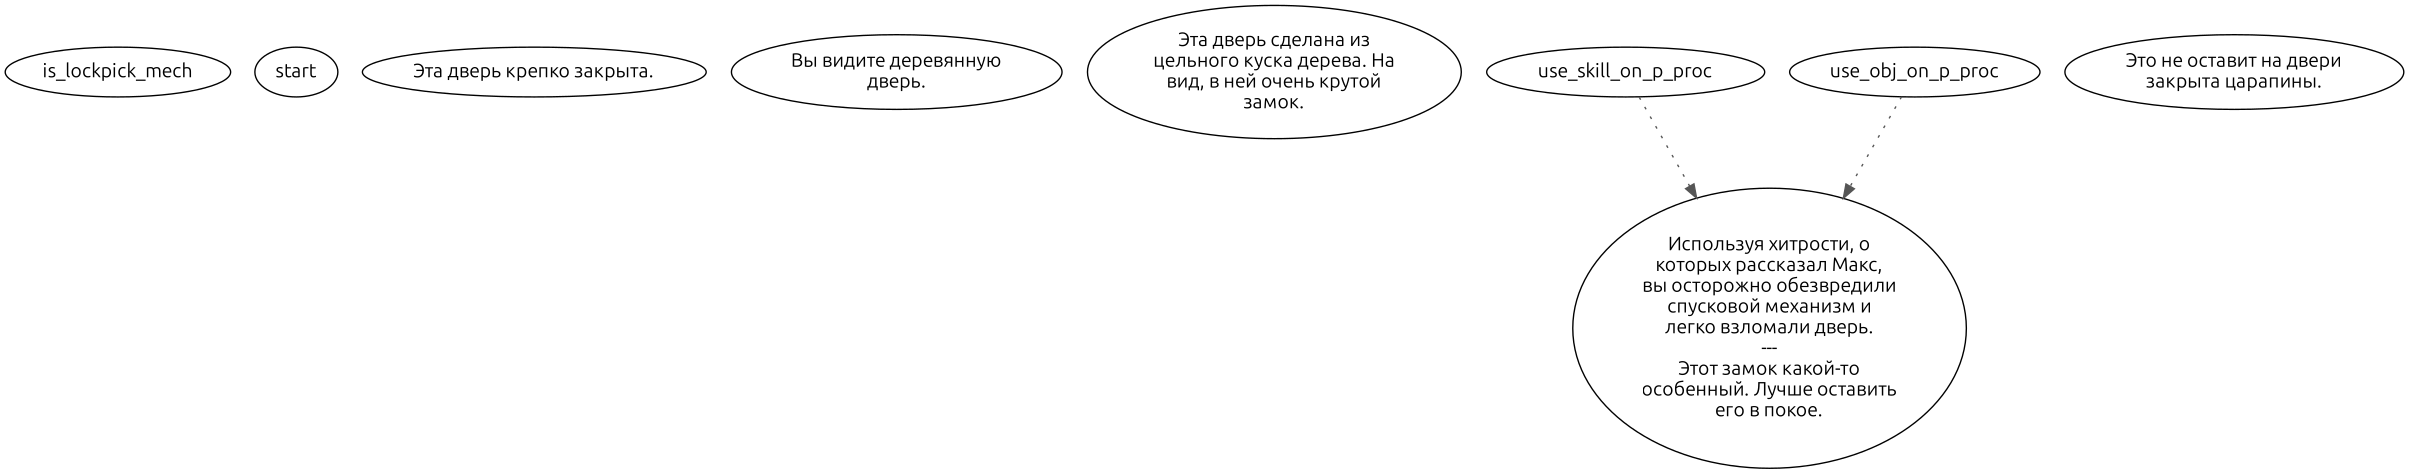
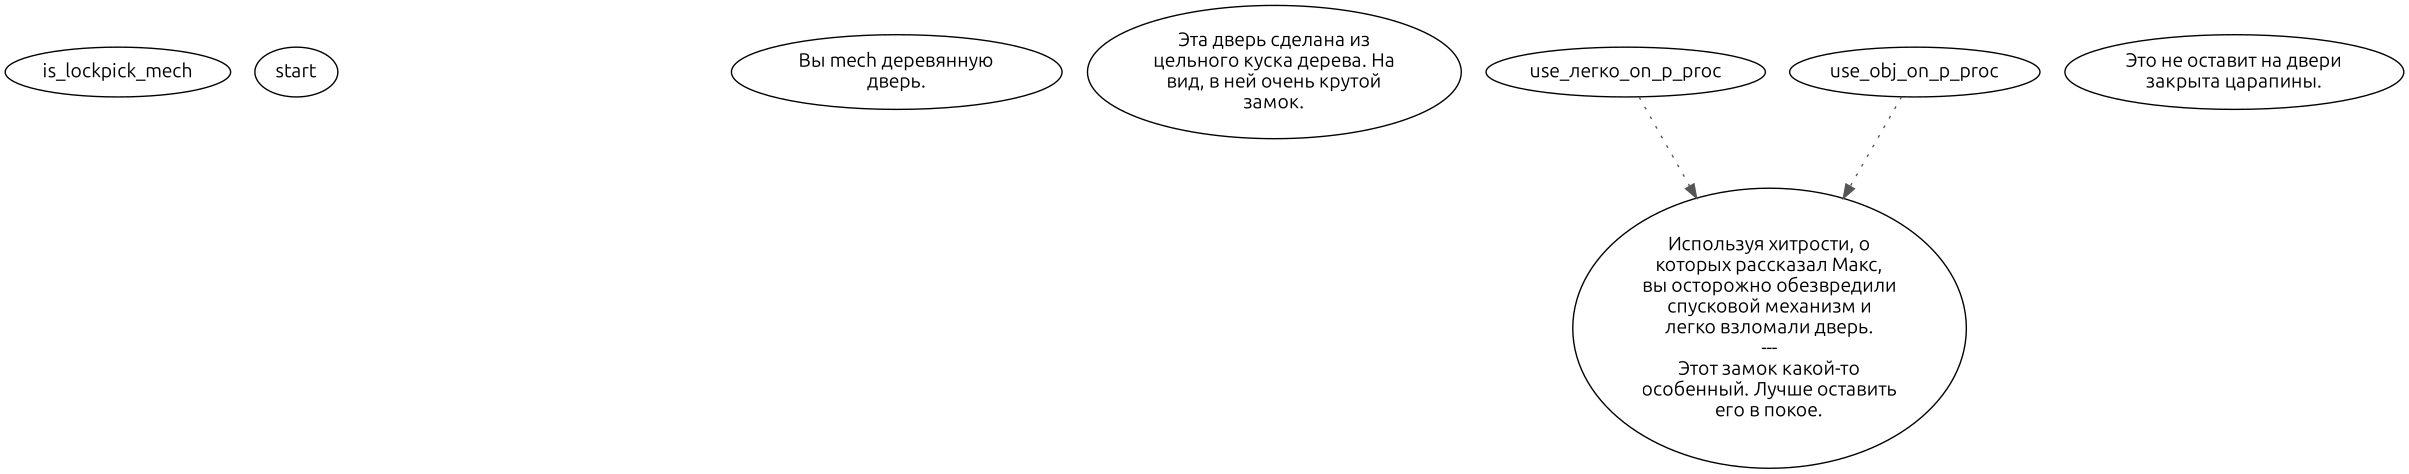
(534, 72) -> none
(897, 72) -> (897, 72)
(1626, 72) -> (1626, 72)
